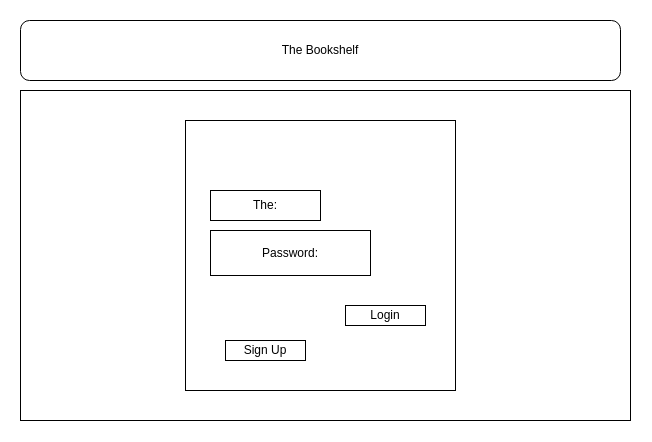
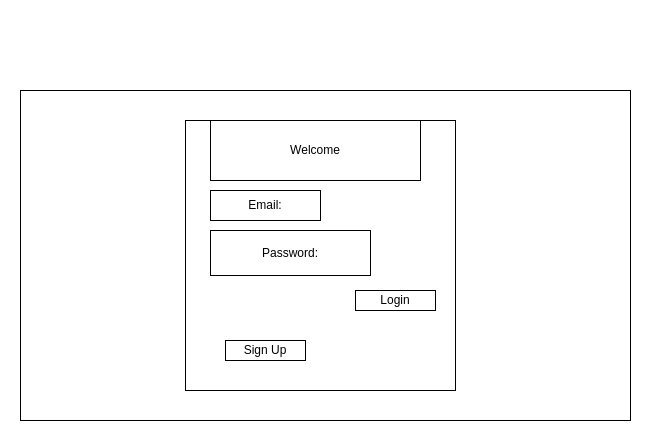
(321, 51) -> none
none -> (316, 151)
(266, 206) -> (266, 206)
(386, 316) -> (396, 301)
